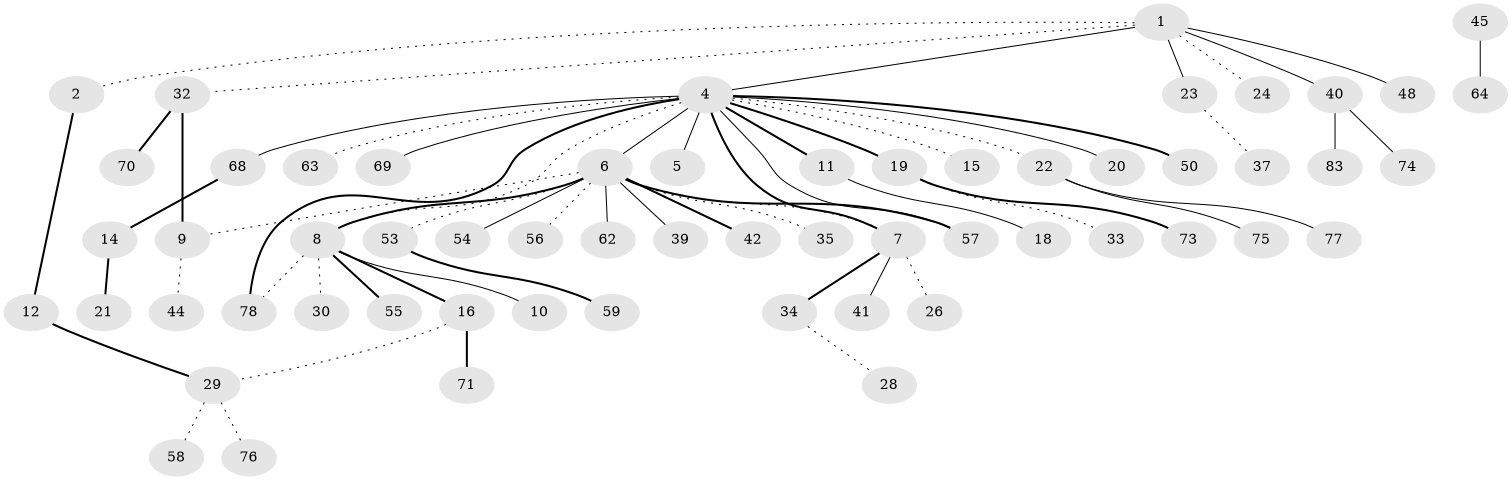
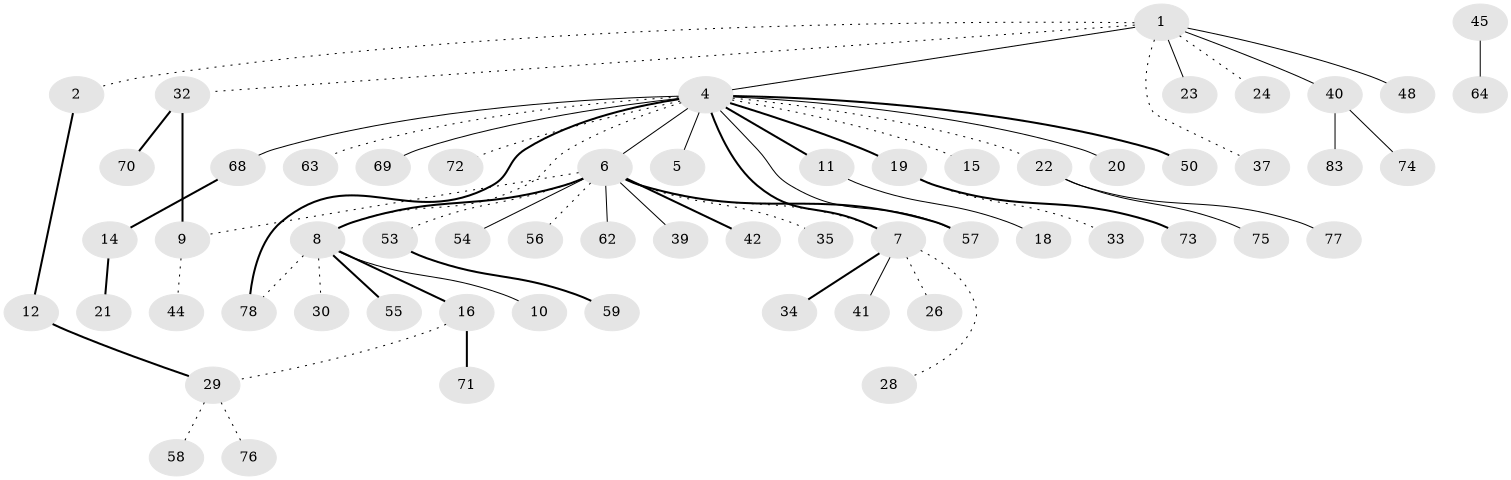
(1226, 131) -> (1163, 118)
none -> (456, 167)
(839, 349) -> (976, 316)
